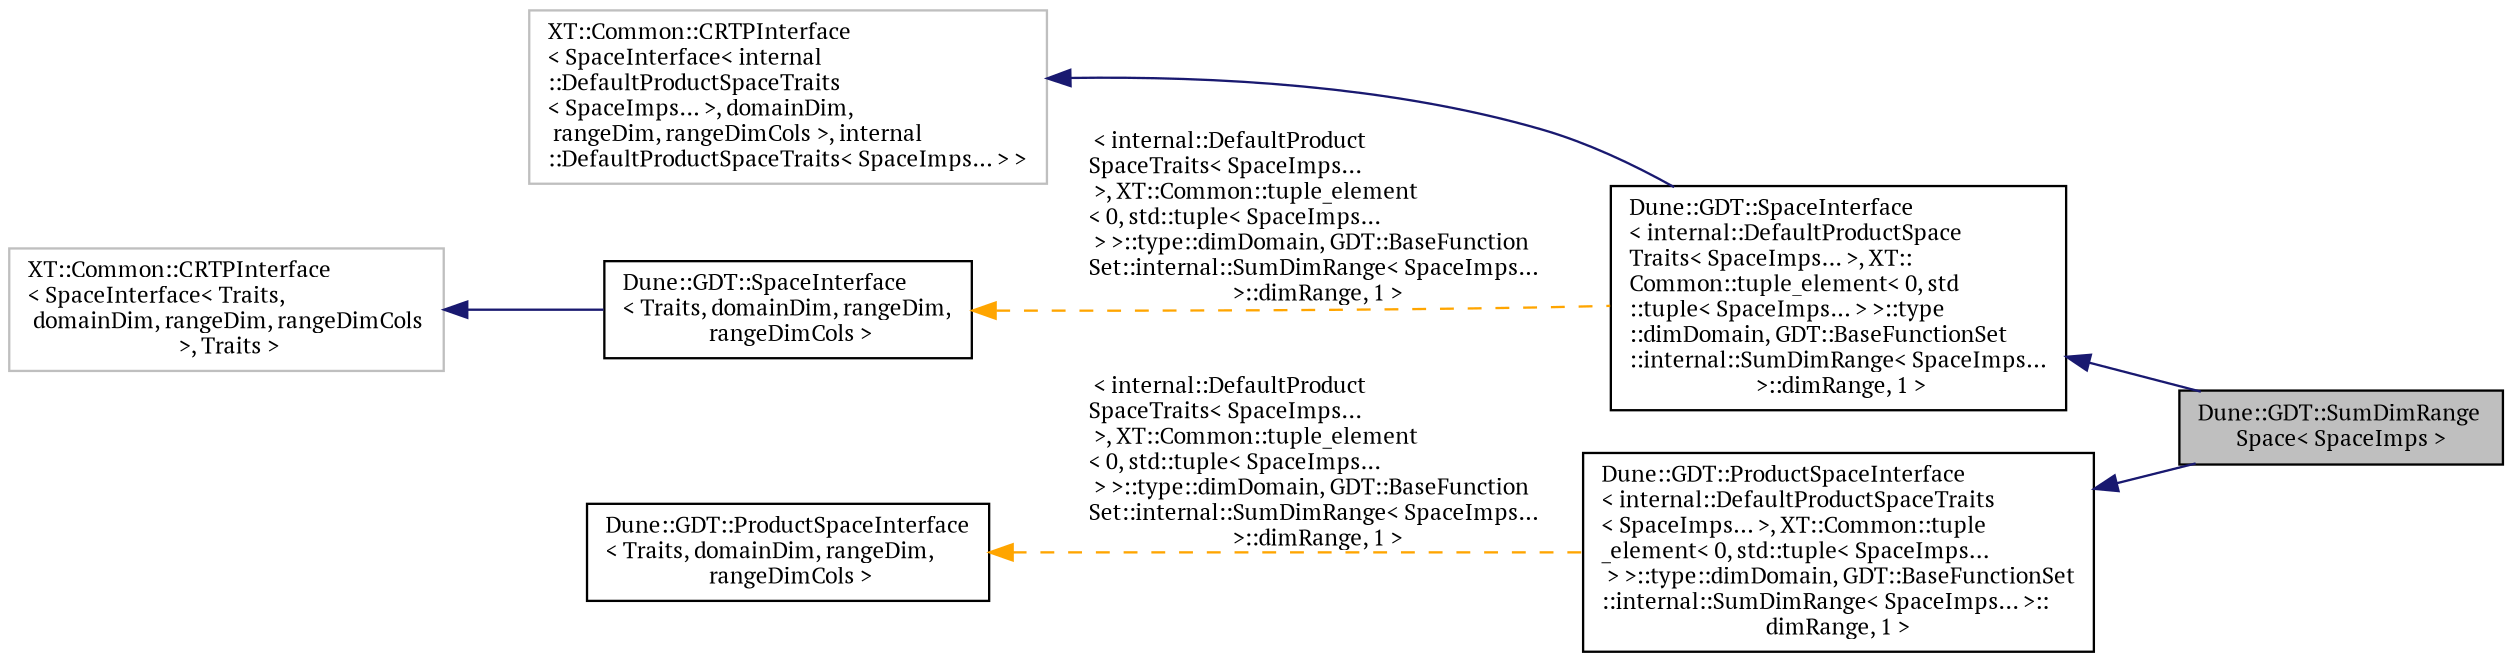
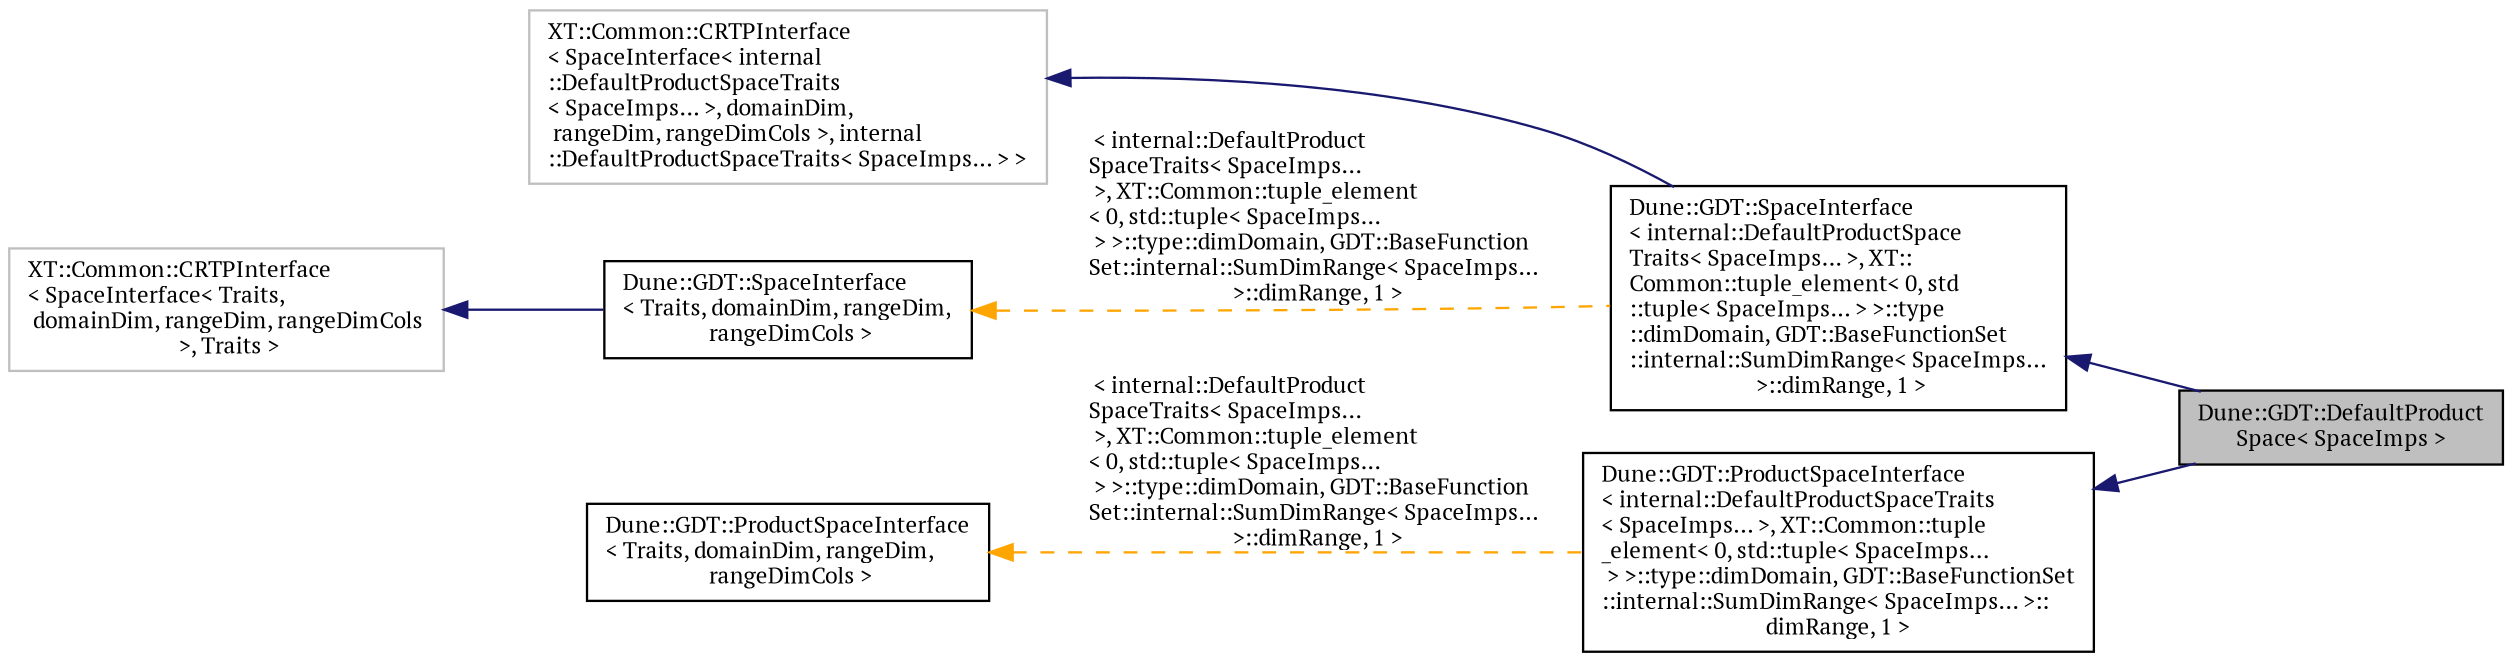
(2341, 428) -> (2341, 428)
